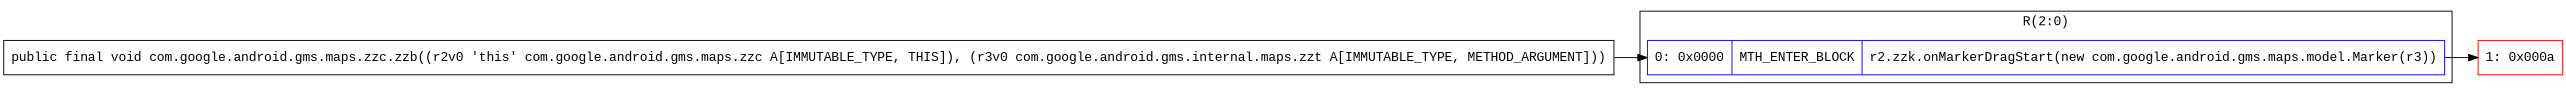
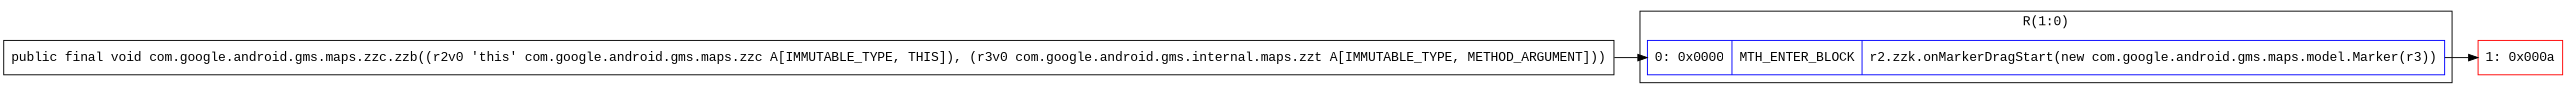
(2046, 22) -> (2046, 22)
